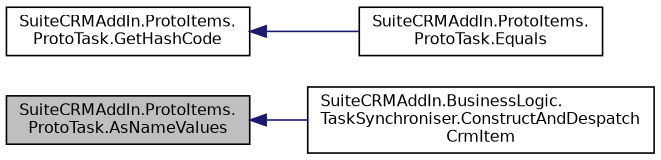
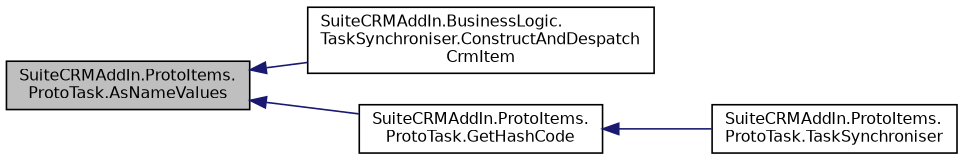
(481, 31) -> (835, 129)
none -> (313, 108)
